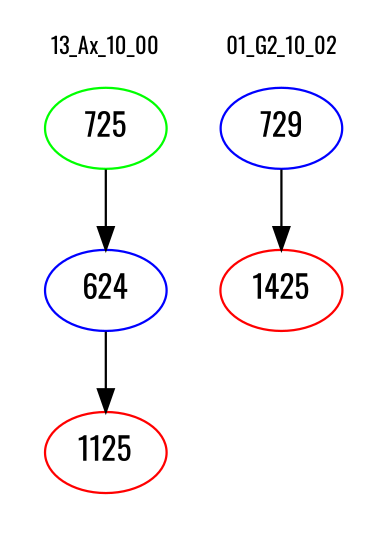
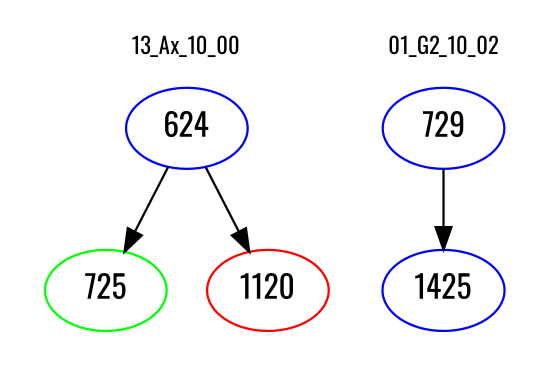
(106, 198) -> (152, 199)
(281, 290) -> (444, 290)
(106, 453) -> (268, 290)
